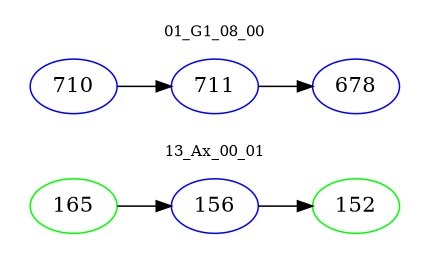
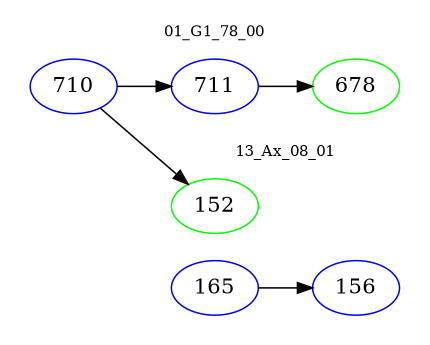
(215, 33) -> (215, 33)
(356, 86) -> (356, 86)
(215, 152) -> (285, 152)
(74, 206) -> (215, 288)
(278, 206) -> (138, 141)
